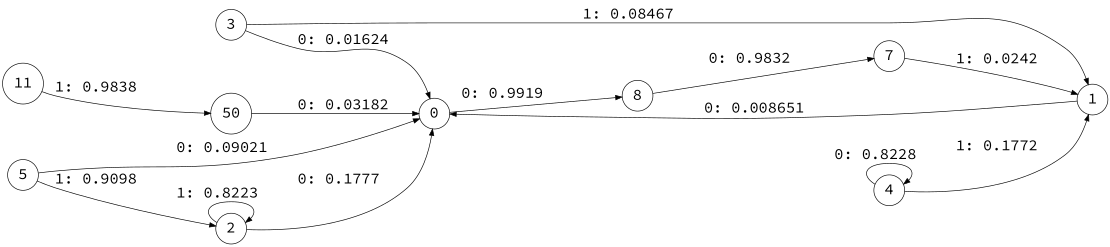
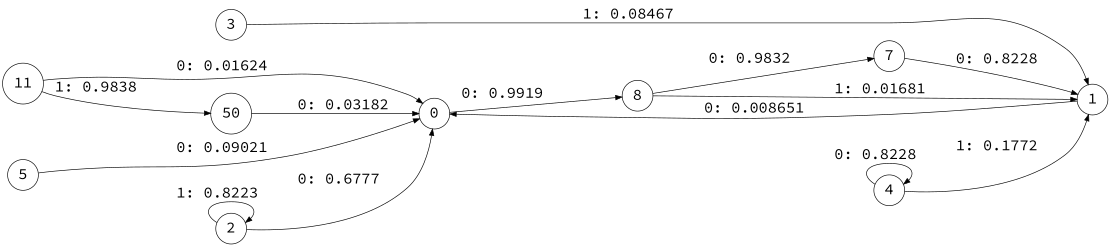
(344, 51) -> (232, 78)
(1011, 59) -> (1011, 59)
none -> (862, 98)
(353, 179) -> (353, 179)
(122, 206) -> none
